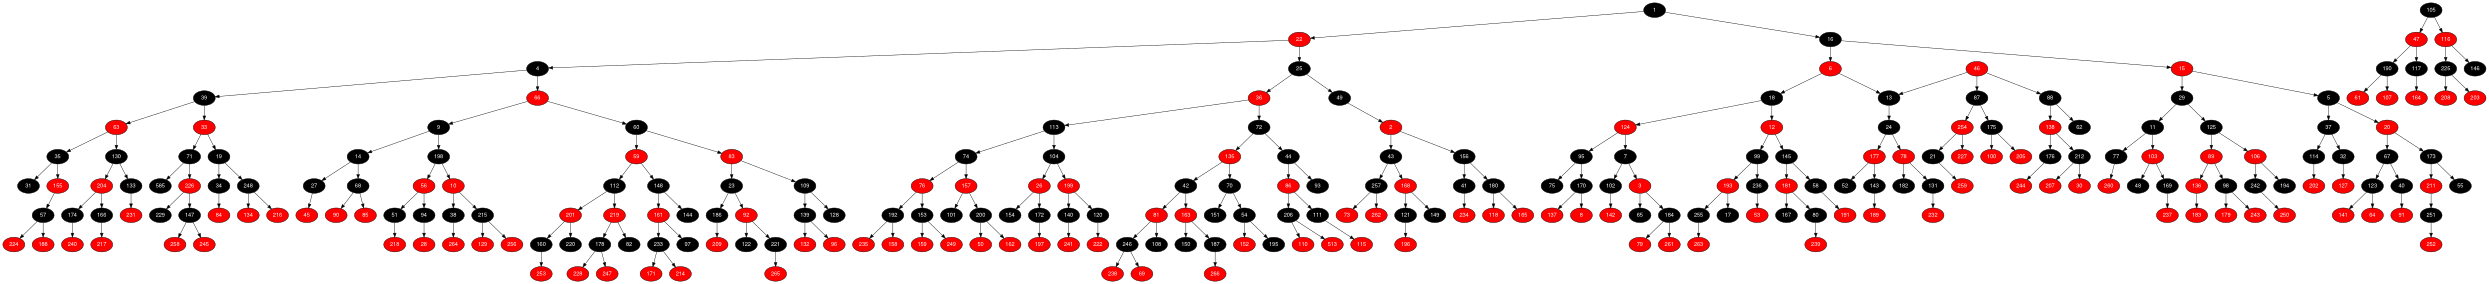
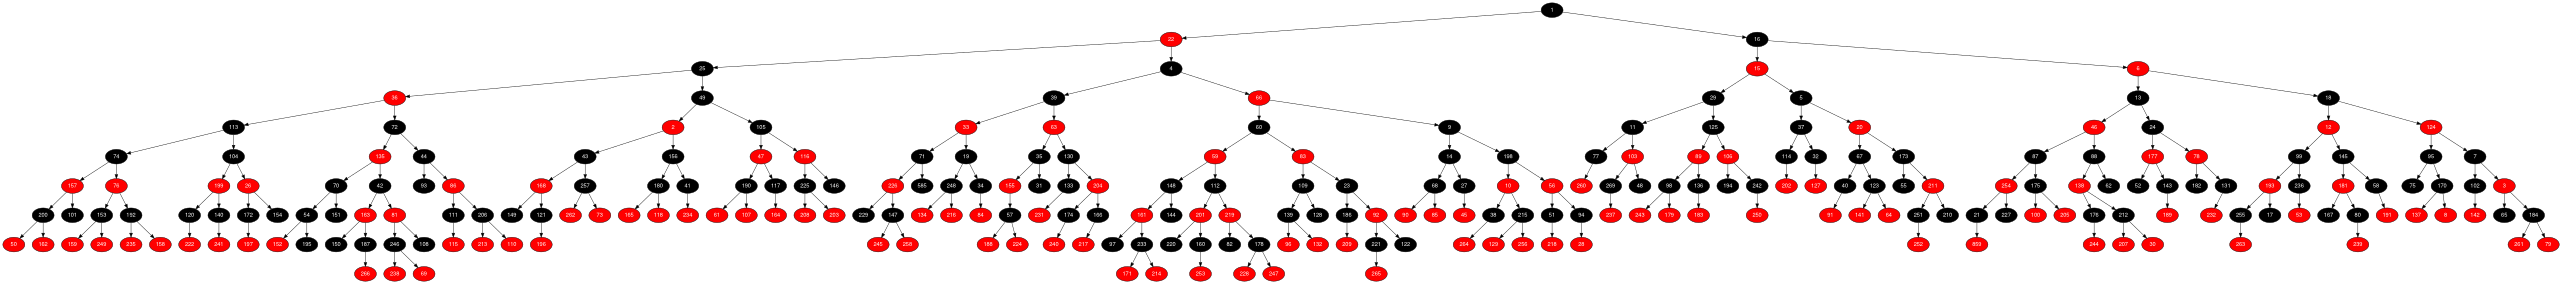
(1935, 83) -> (2118, 112)
none -> (730, 112)
(1962, 157) -> (2006, 215)
(1962, 186) -> (1977, 245)
(2167, 186) -> (1611, 186)
(2197, 186) -> (1699, 186)
none -> (1948, 215)
(1332, 245) -> (483, 245)
